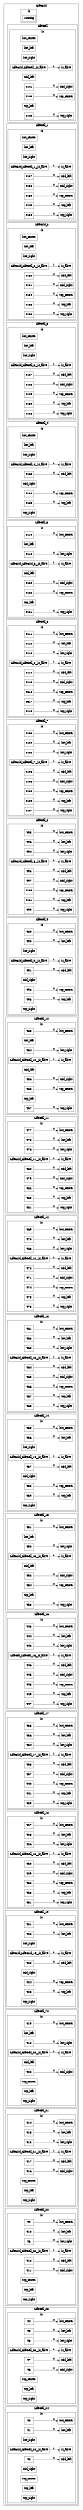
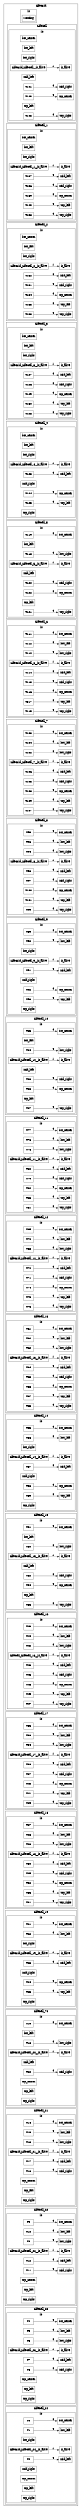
(42, 225) -> (41, 225)
(29, 564) -> (29, 564)
(29, 692) -> (29, 692)
(29, 1954) -> (29, 1954)
